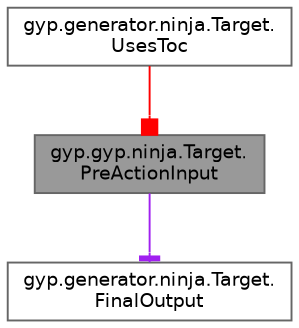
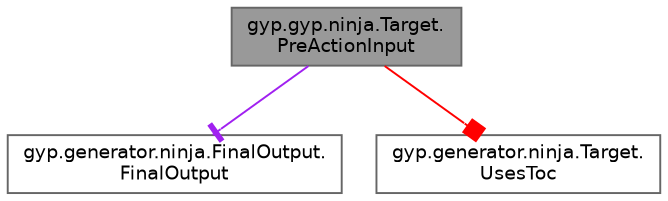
(150, 91) -> (424, 95)
(150, 292) -> (175, 164)
